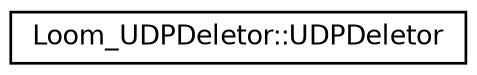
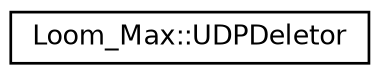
(238, 38) -> (190, 38)
